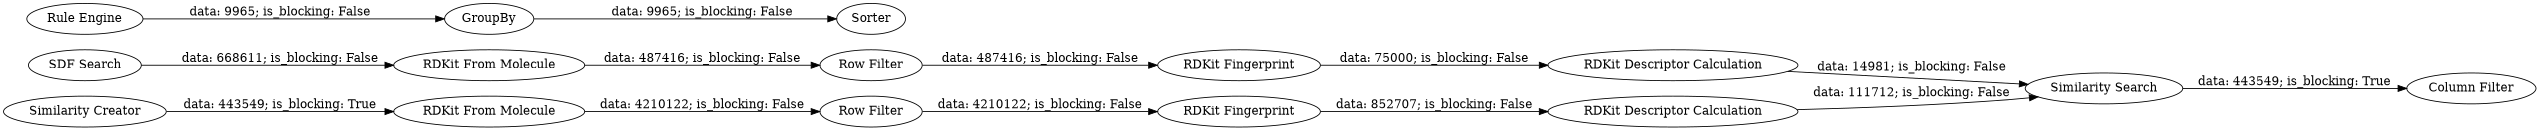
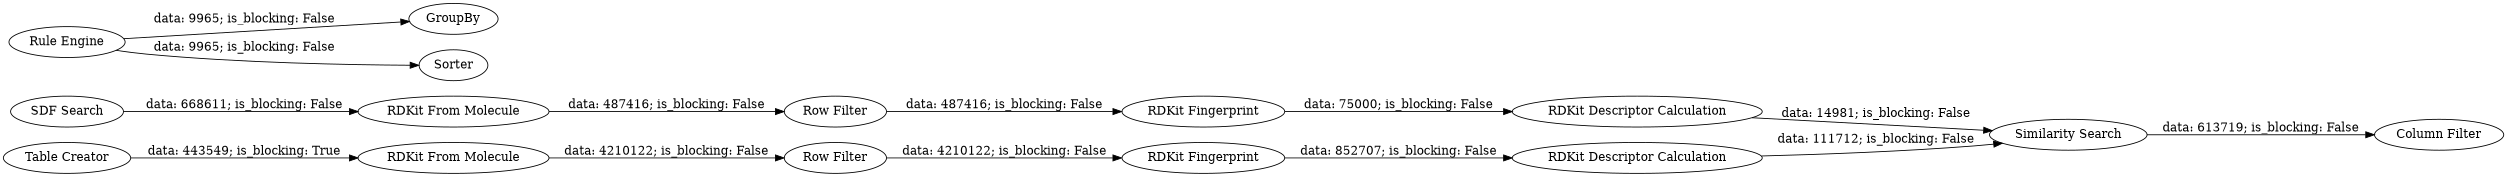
(681, 19) -> (263, 62)
(2295, 82) -> (2261, 128)
(85, 112) -> (67, 158)
